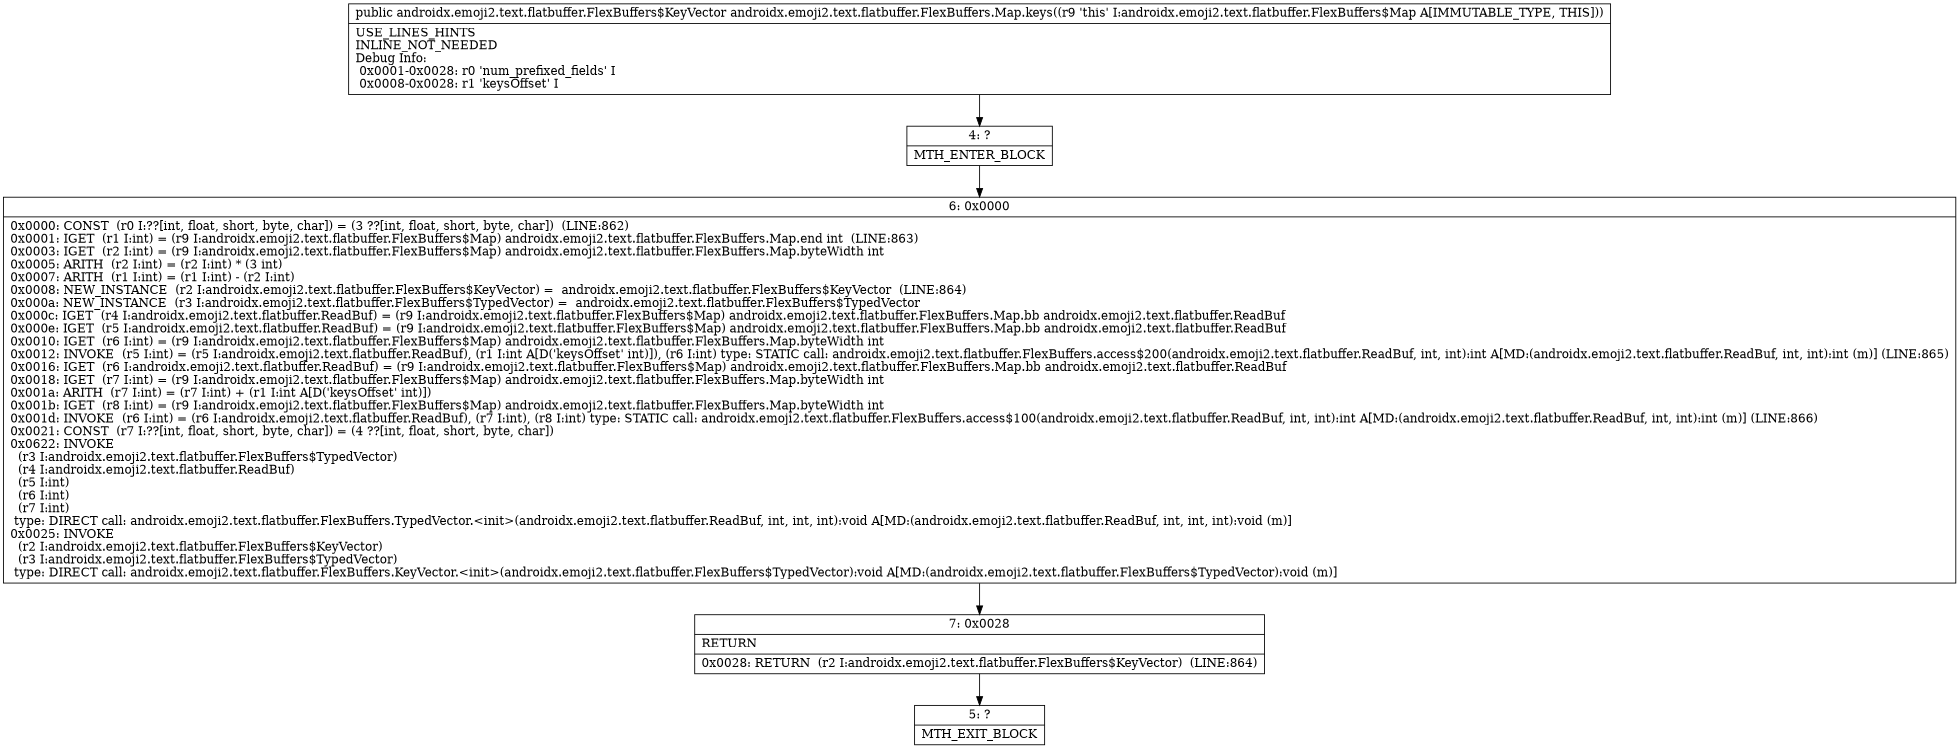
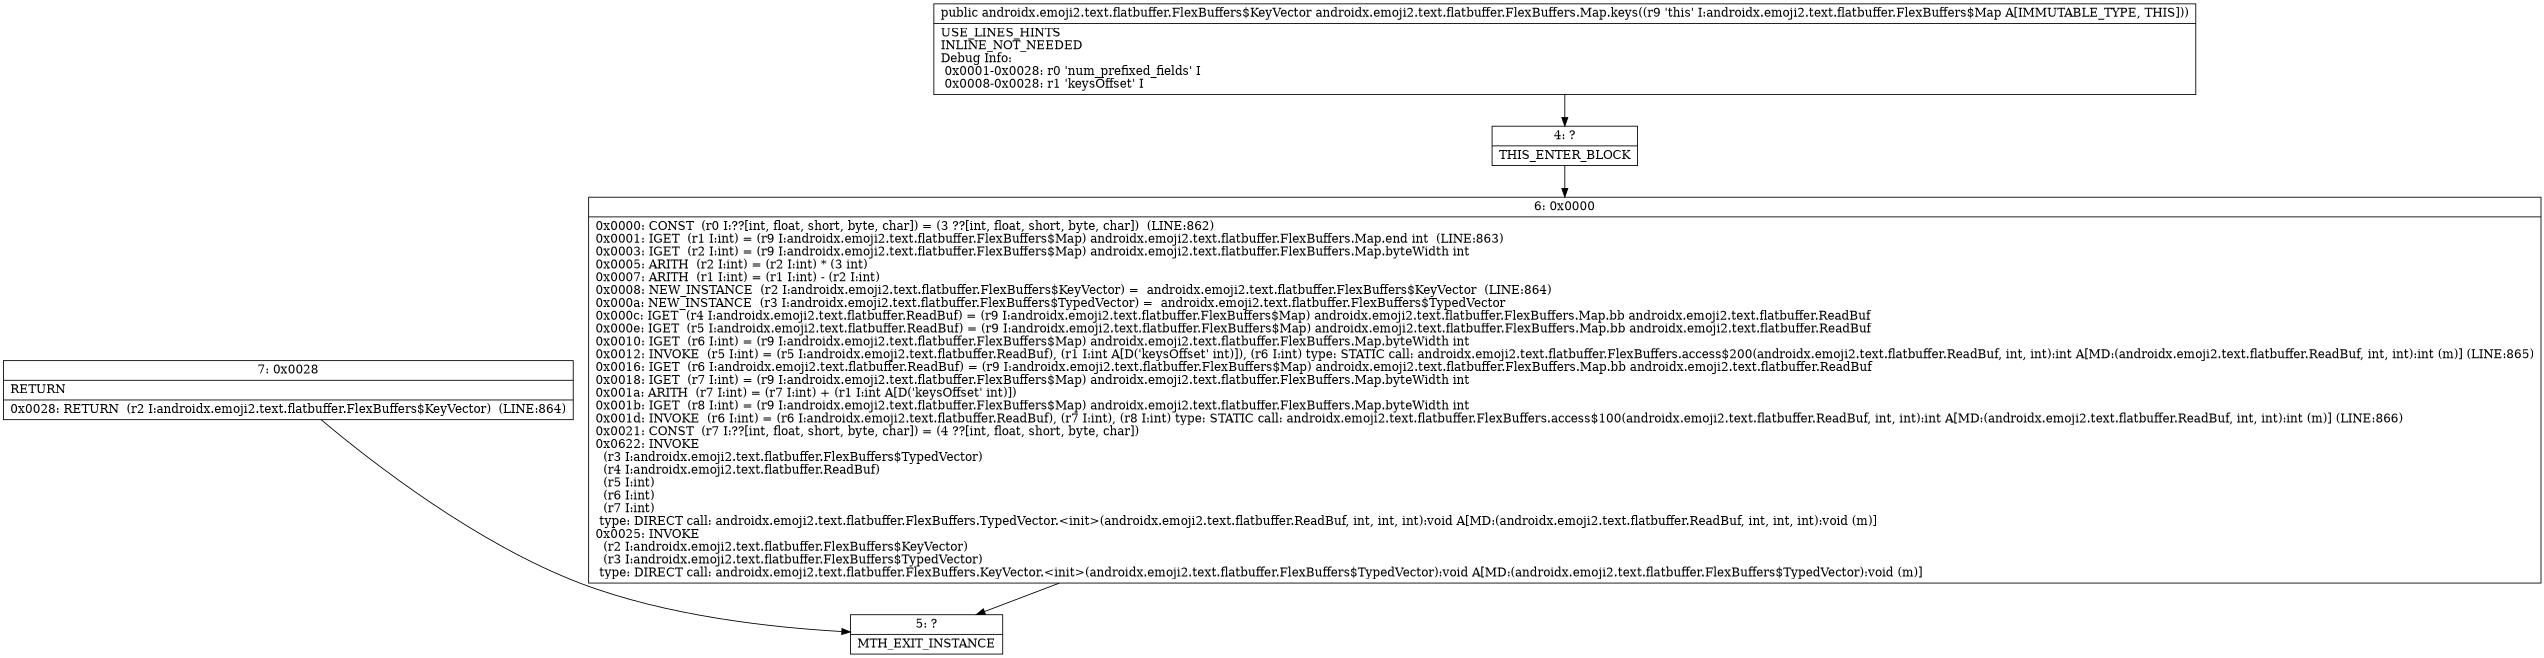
(980, 155) -> (1565, 155)
(980, 595) -> (1022, 597)
(980, 734) -> (927, 644)
